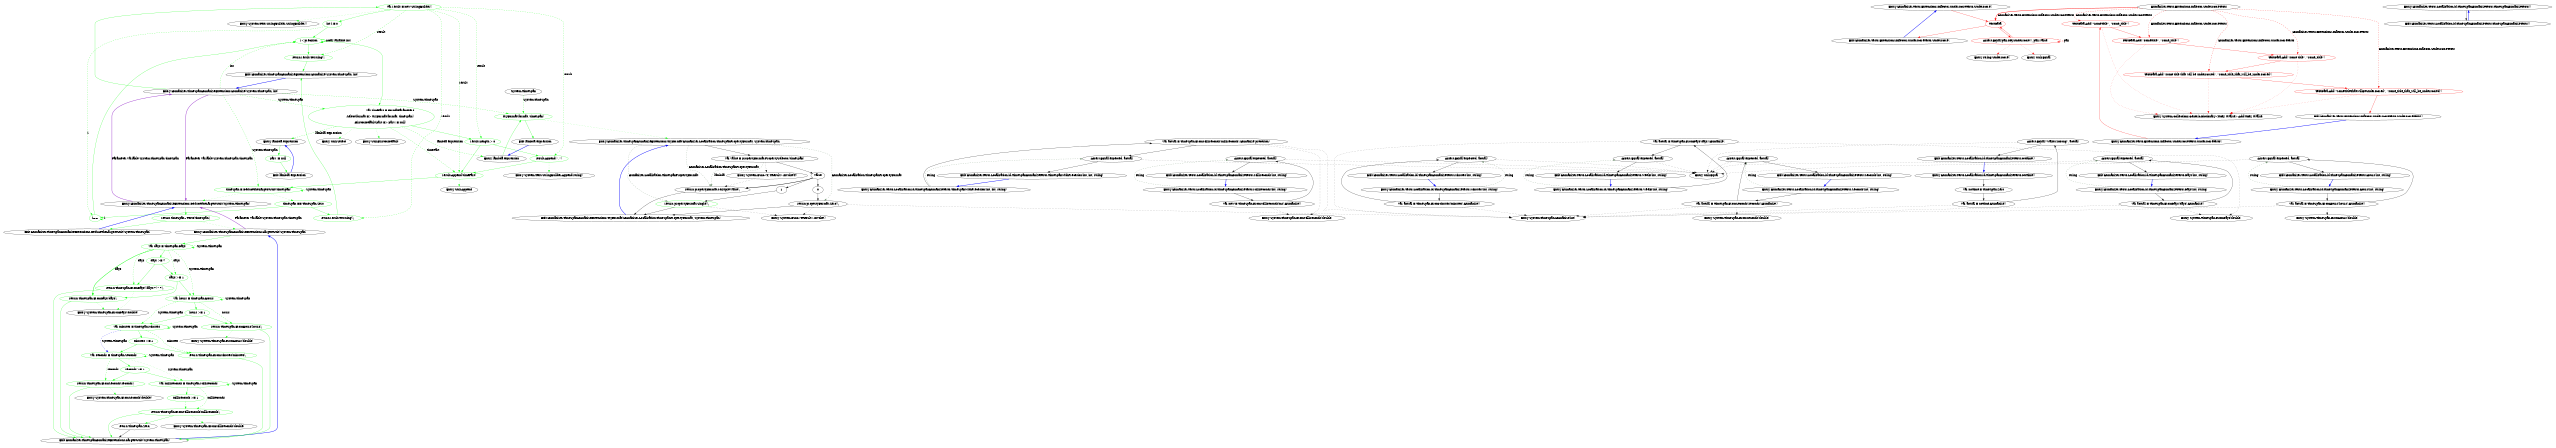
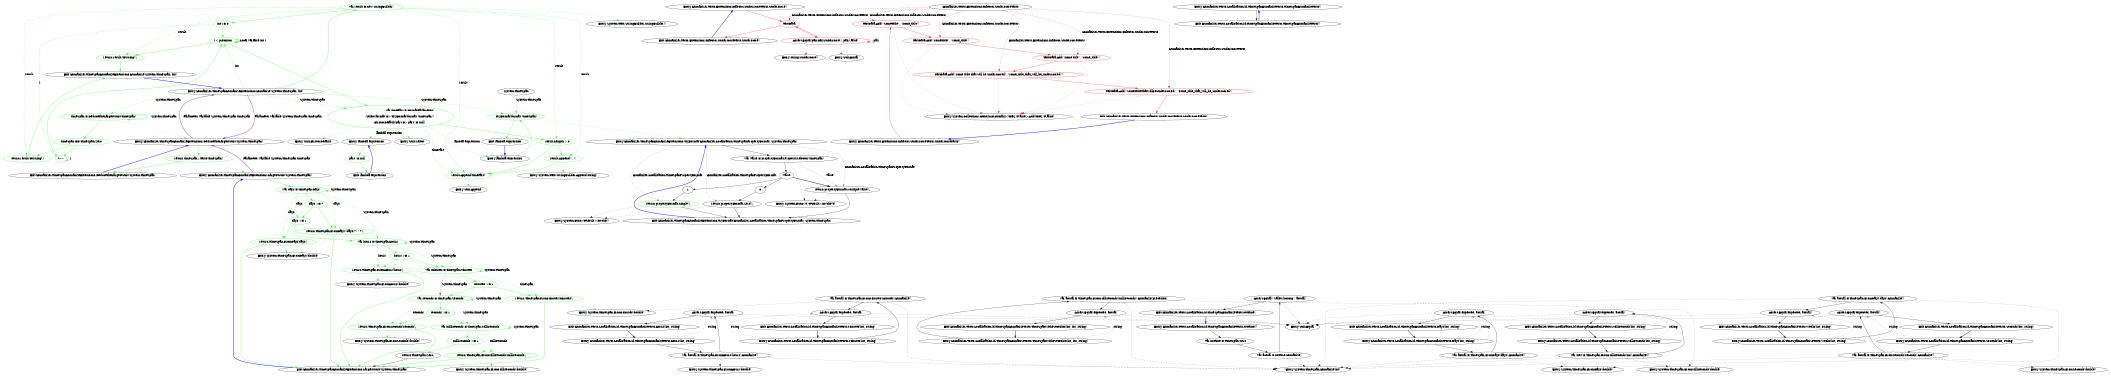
(2065, 9) -> (858, 9)
(719, 176) -> (830, 176)
(365, 182) -> none
(741, 182) -> (825, 197)
(280, 197) -> (93, 128)
(1178, 211) -> (1458, 363)
(118, 266) -> (287, 214)
none -> (611, 313)
(172, 341) -> (527, 285)
(160, 419) -> (443, 348)
